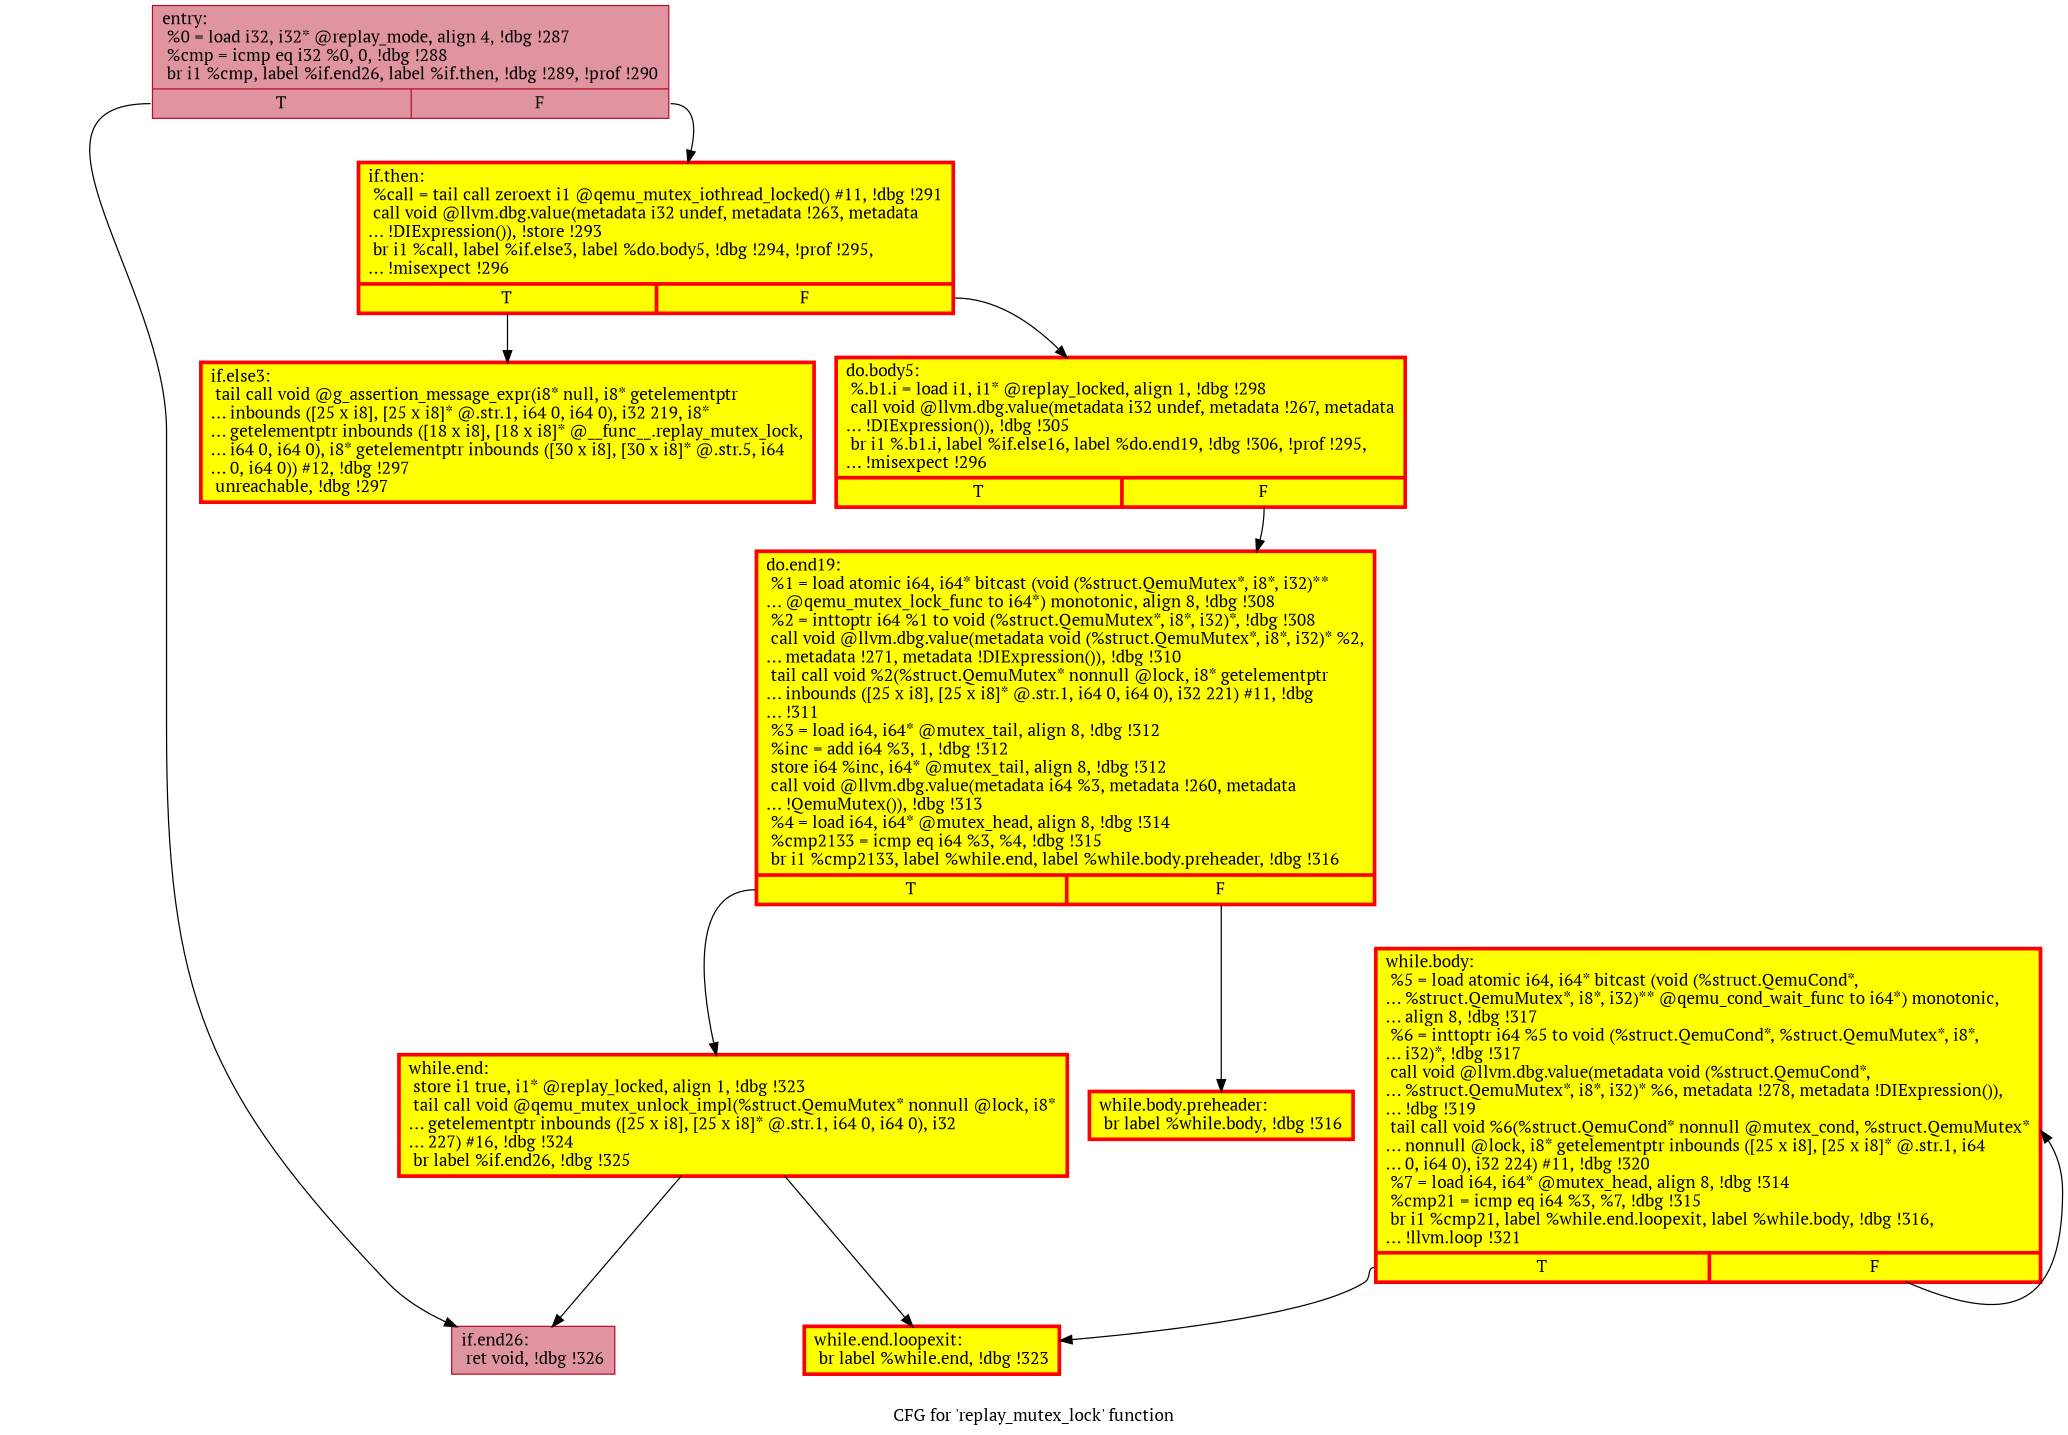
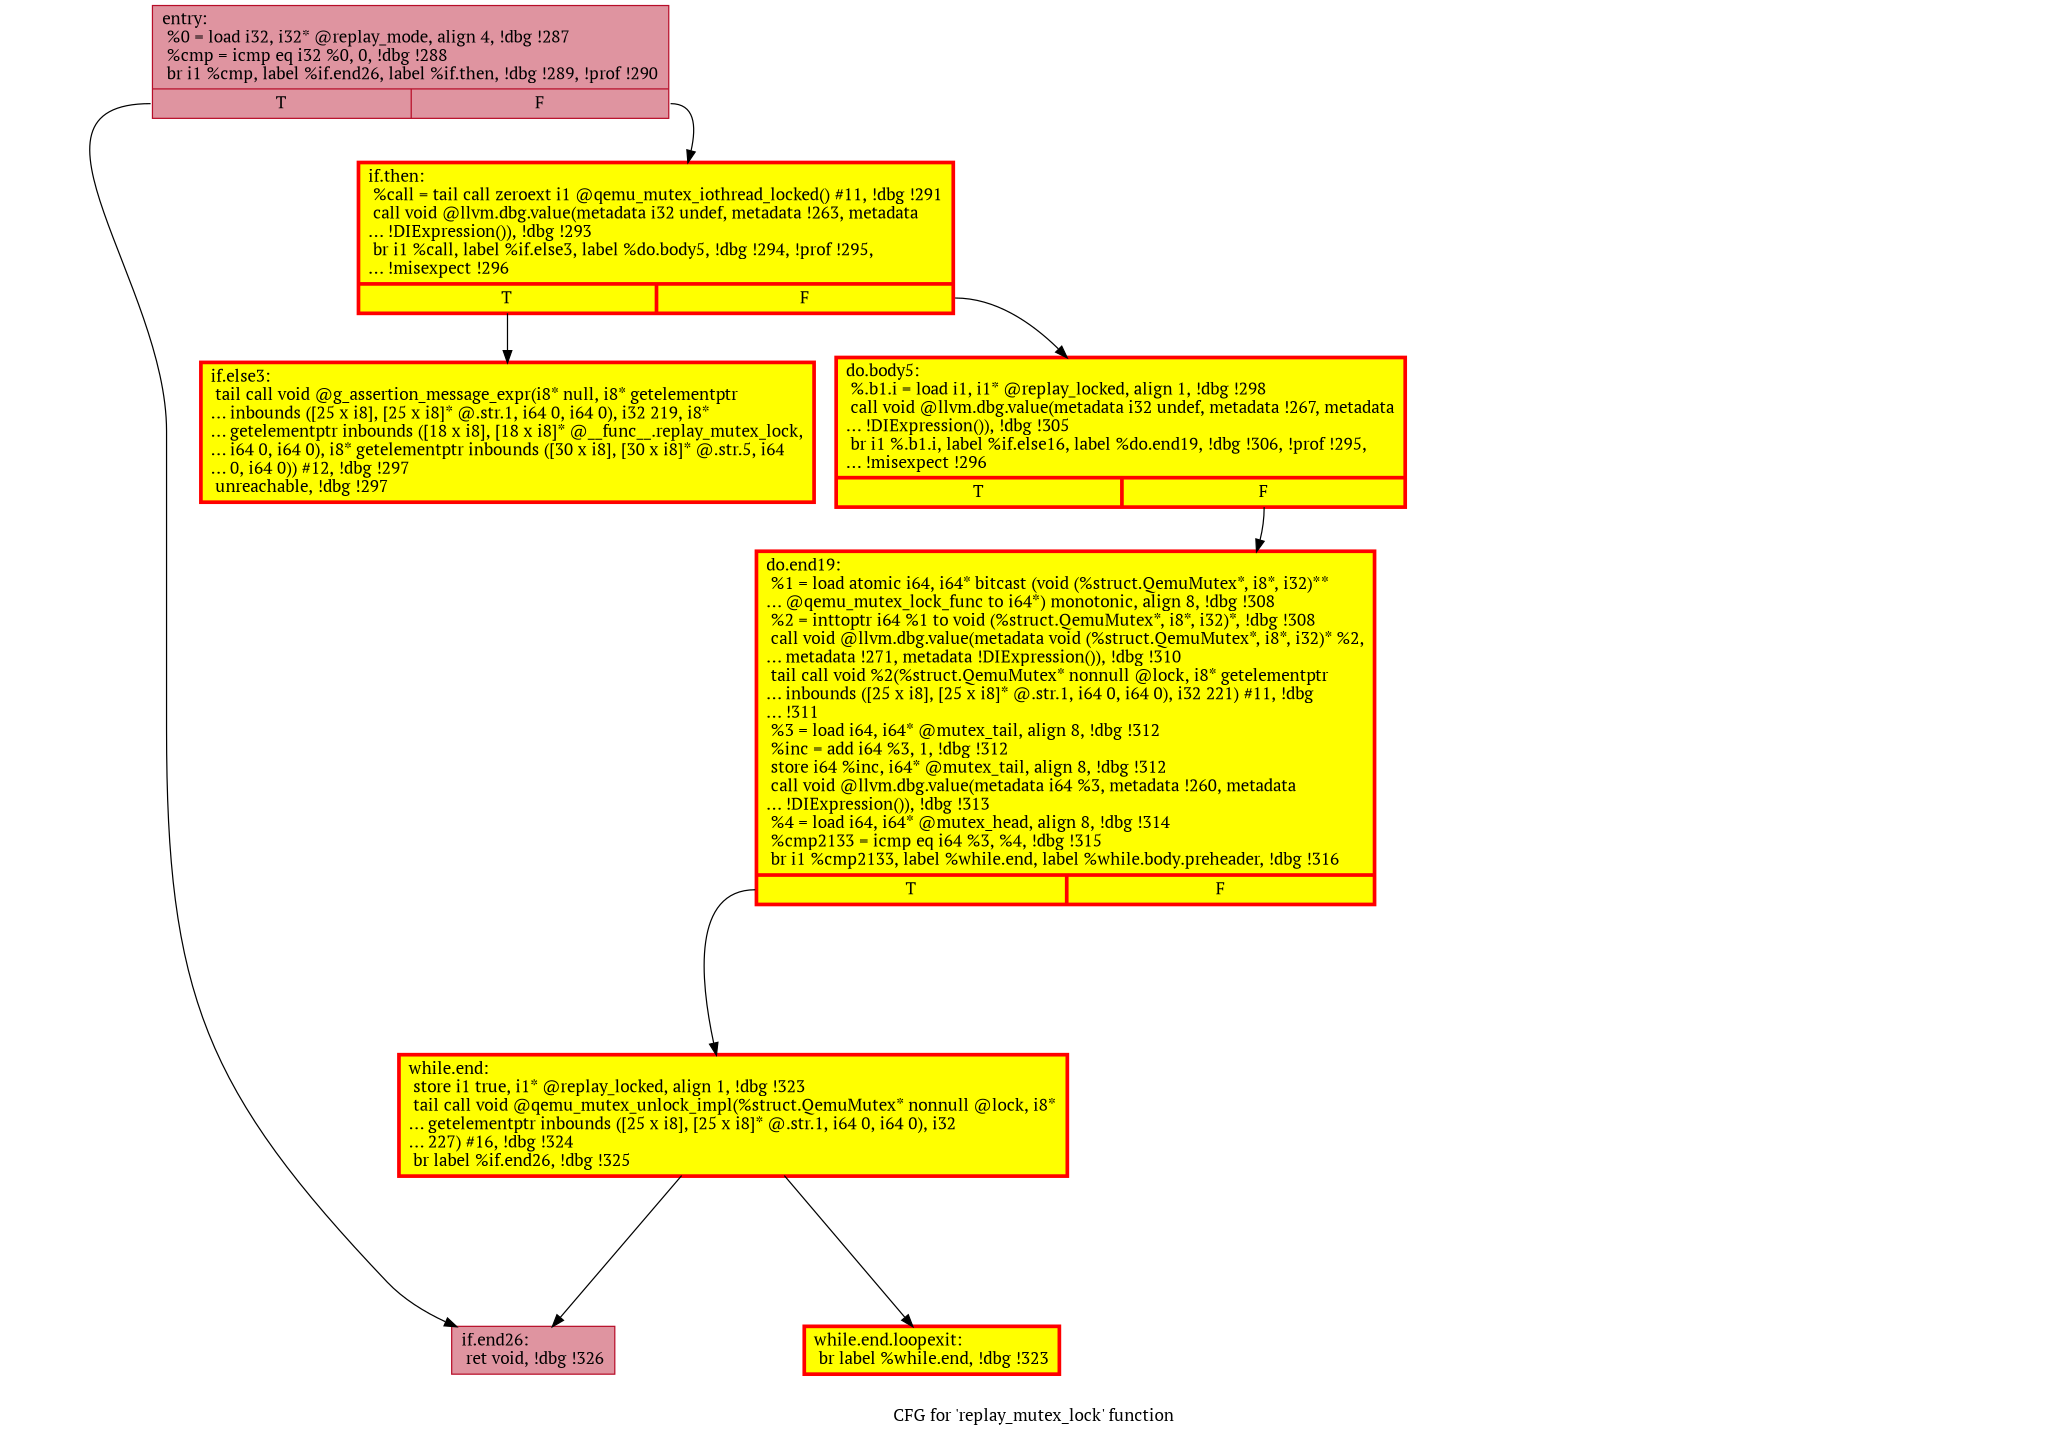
(485, 232) -> (481, 232)
(875, 805) -> (878, 805)
(1221, 1115) -> none
(1708, 1115) -> none
